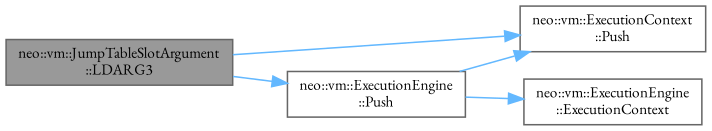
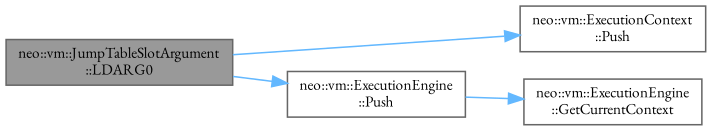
(119, 62) -> (119, 62)
(487, 64) -> none
(613, 102) -> (613, 102)
